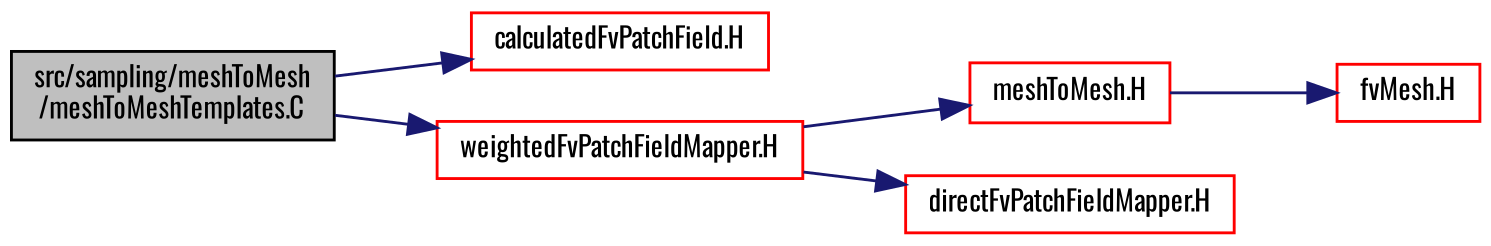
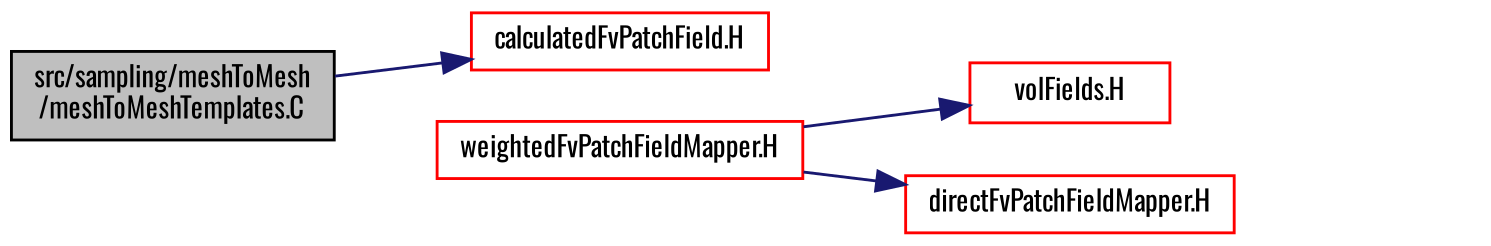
(1070, 93) -> (1070, 93)
(1408, 93) -> none
(372, 120) -> none
